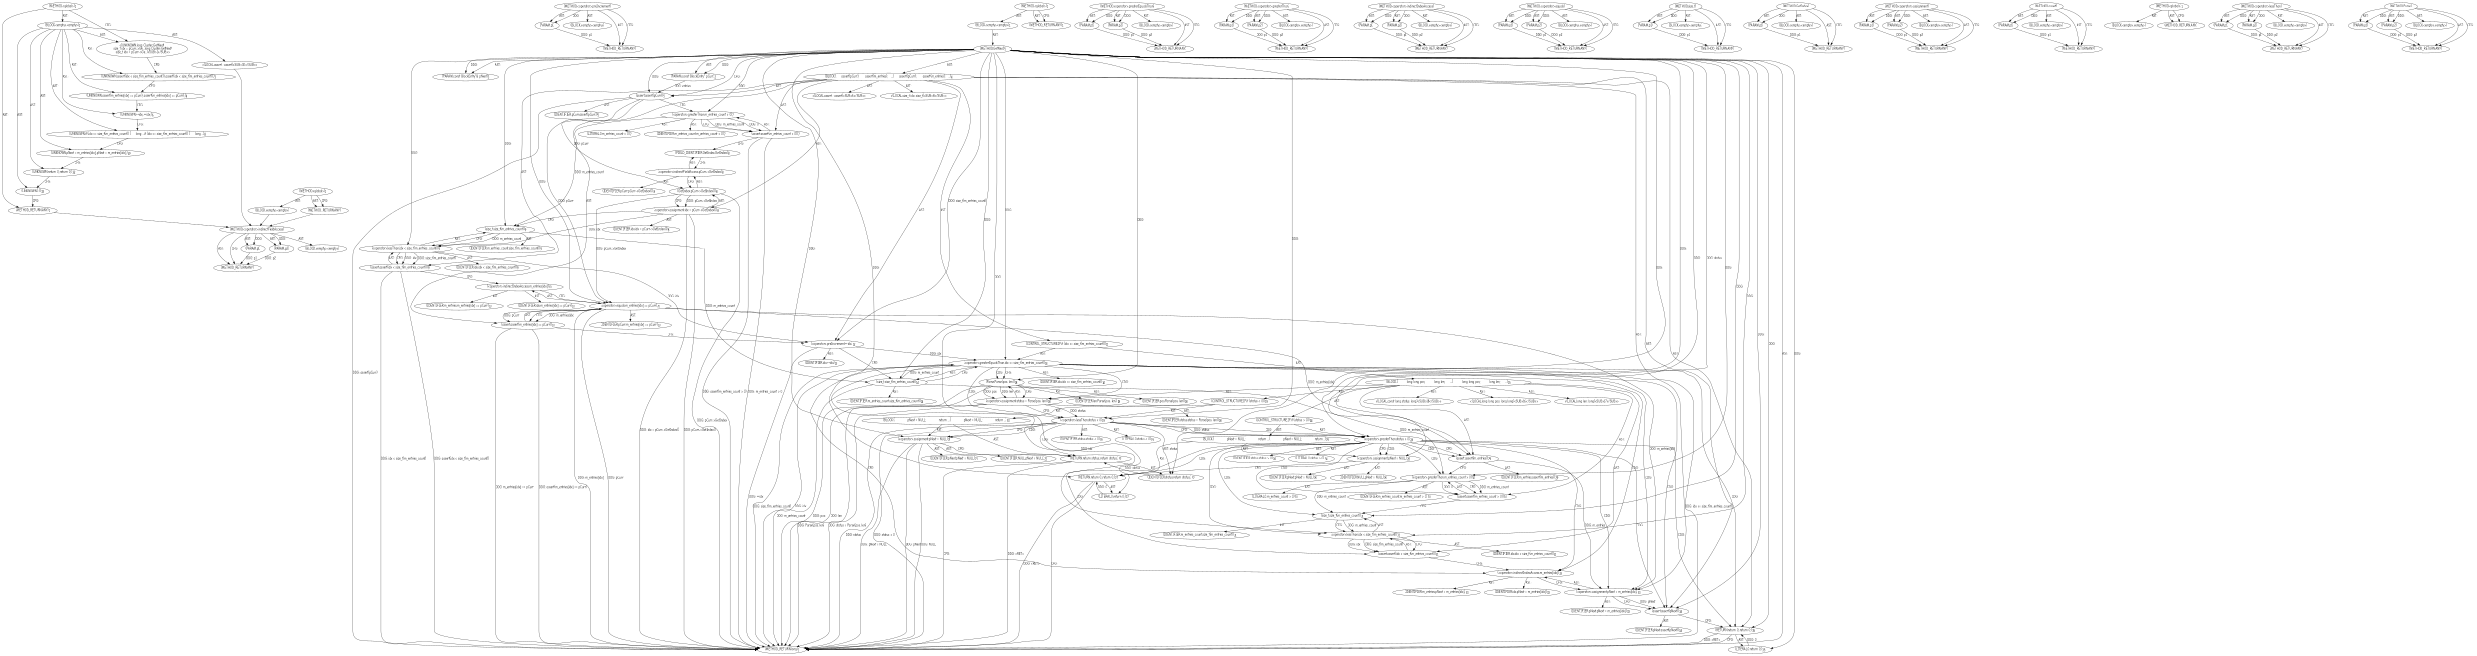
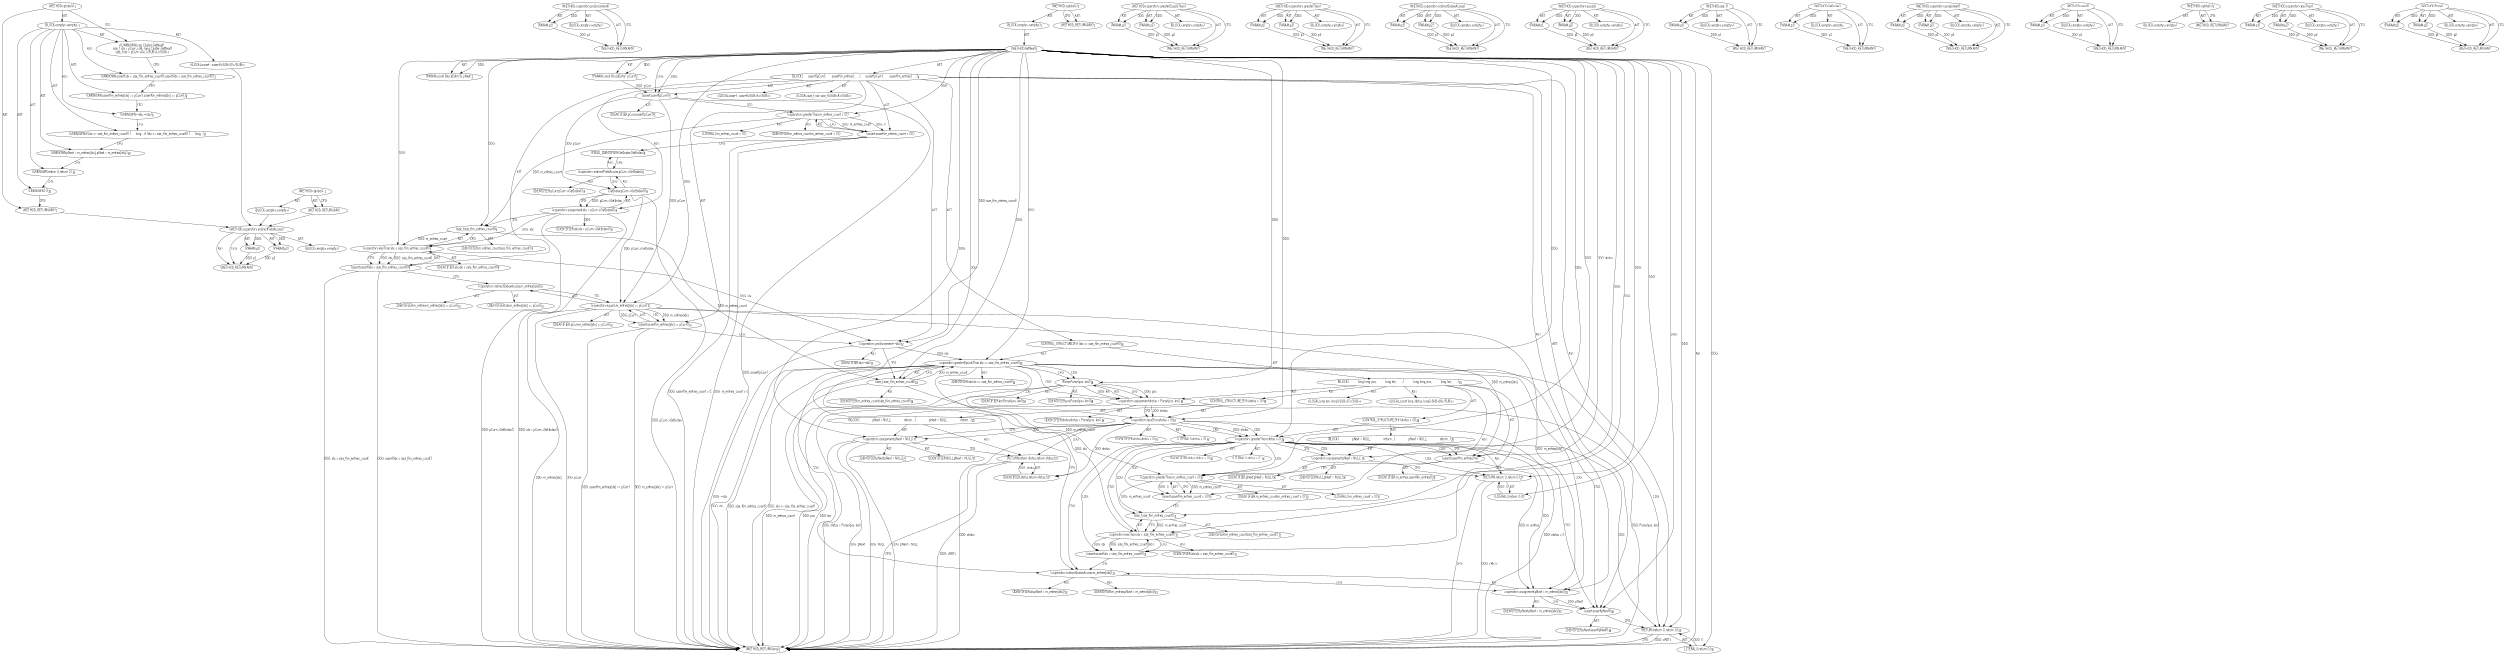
(683, 87) -> (644, 87)
(670, 220) -> (588, 220)
(1107, 344) -> (1122, 344)
(1504, 402) -> none
(1170, 449) -> (1102, 449)
